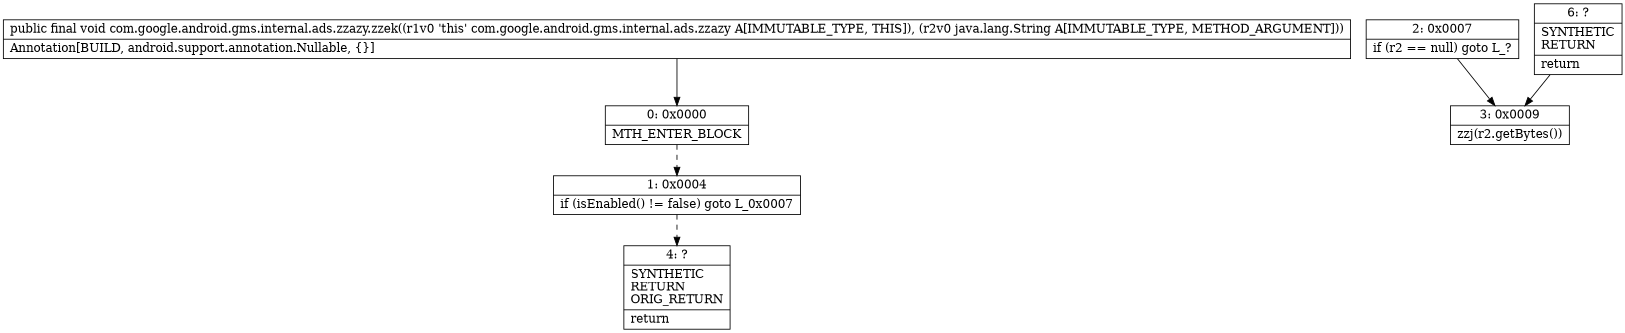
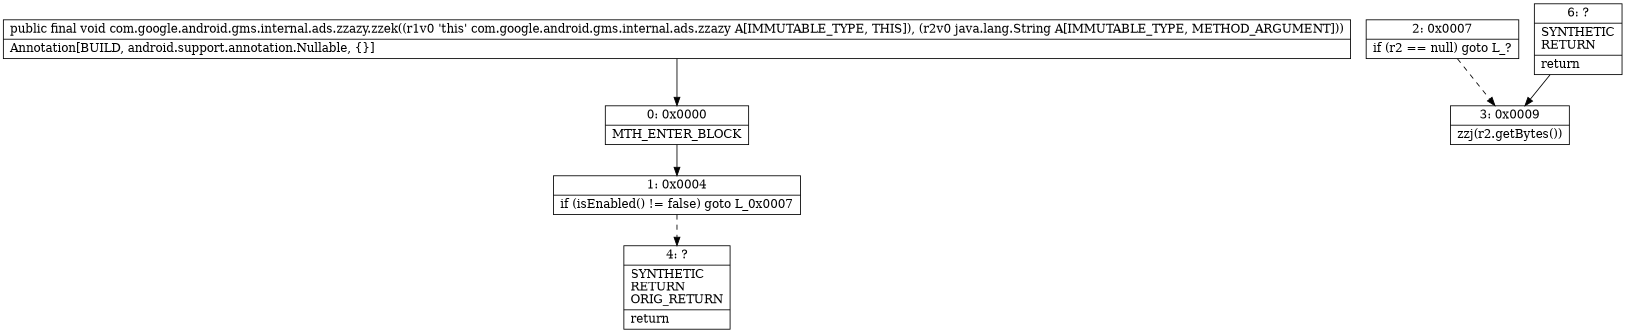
(1473, 79) -> (1473, 79)
(677, 156) -> (677, 156)
